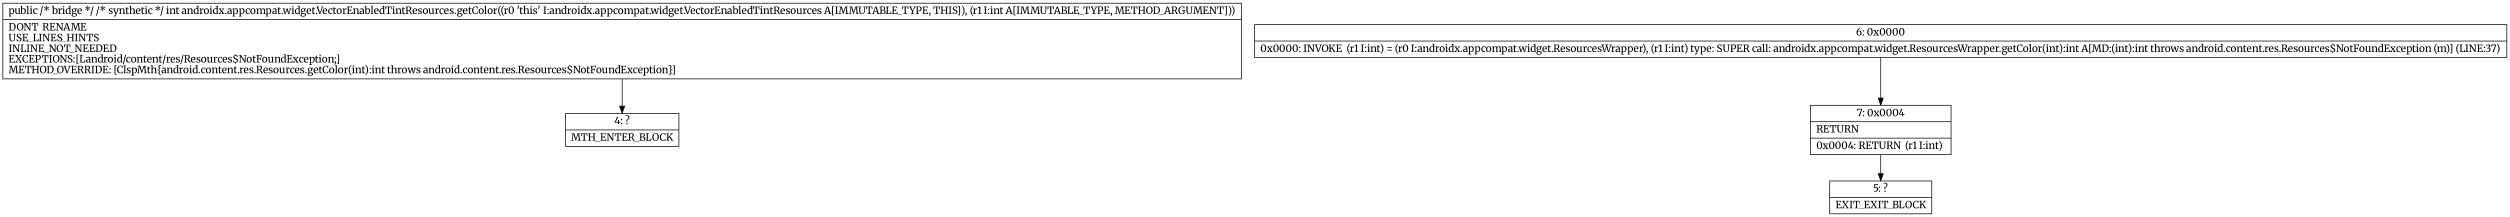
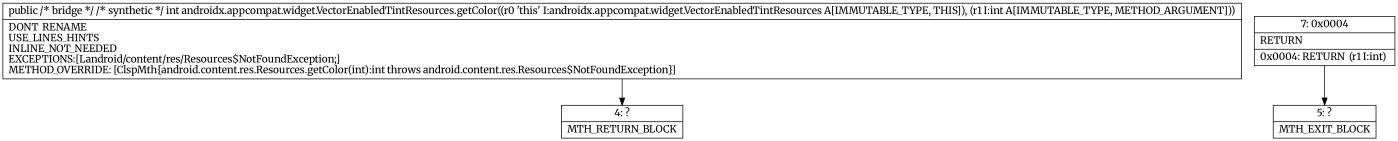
(1881, 41) -> none
(622, 138) -> (622, 130)
(1881, 205) -> (1325, 130)
